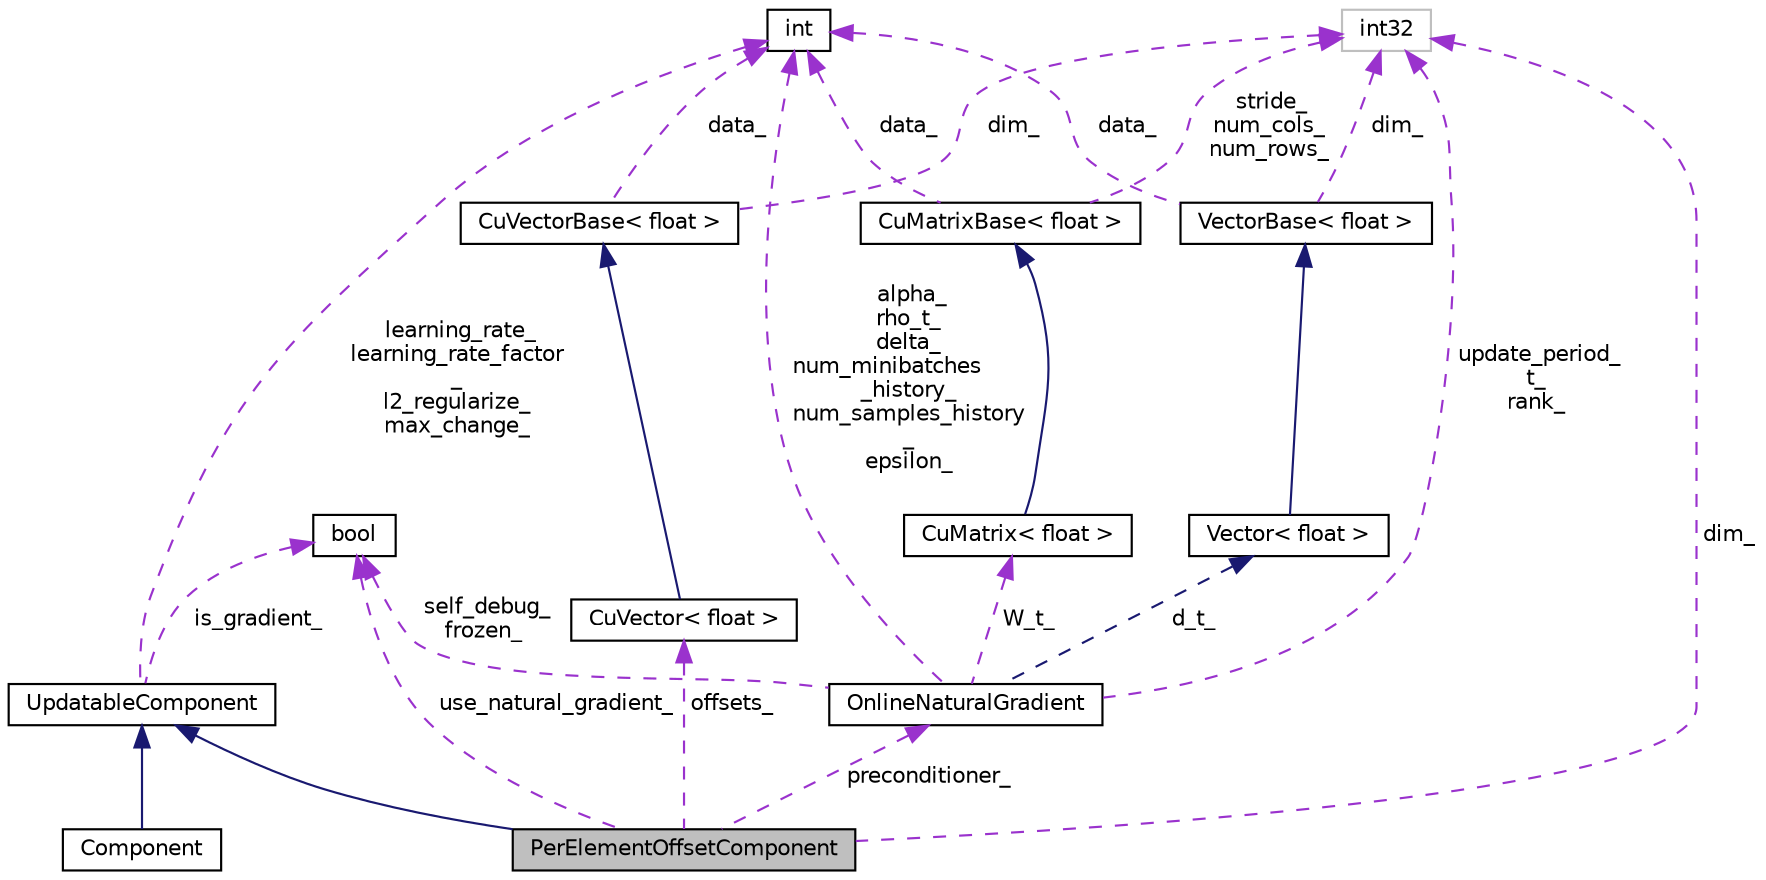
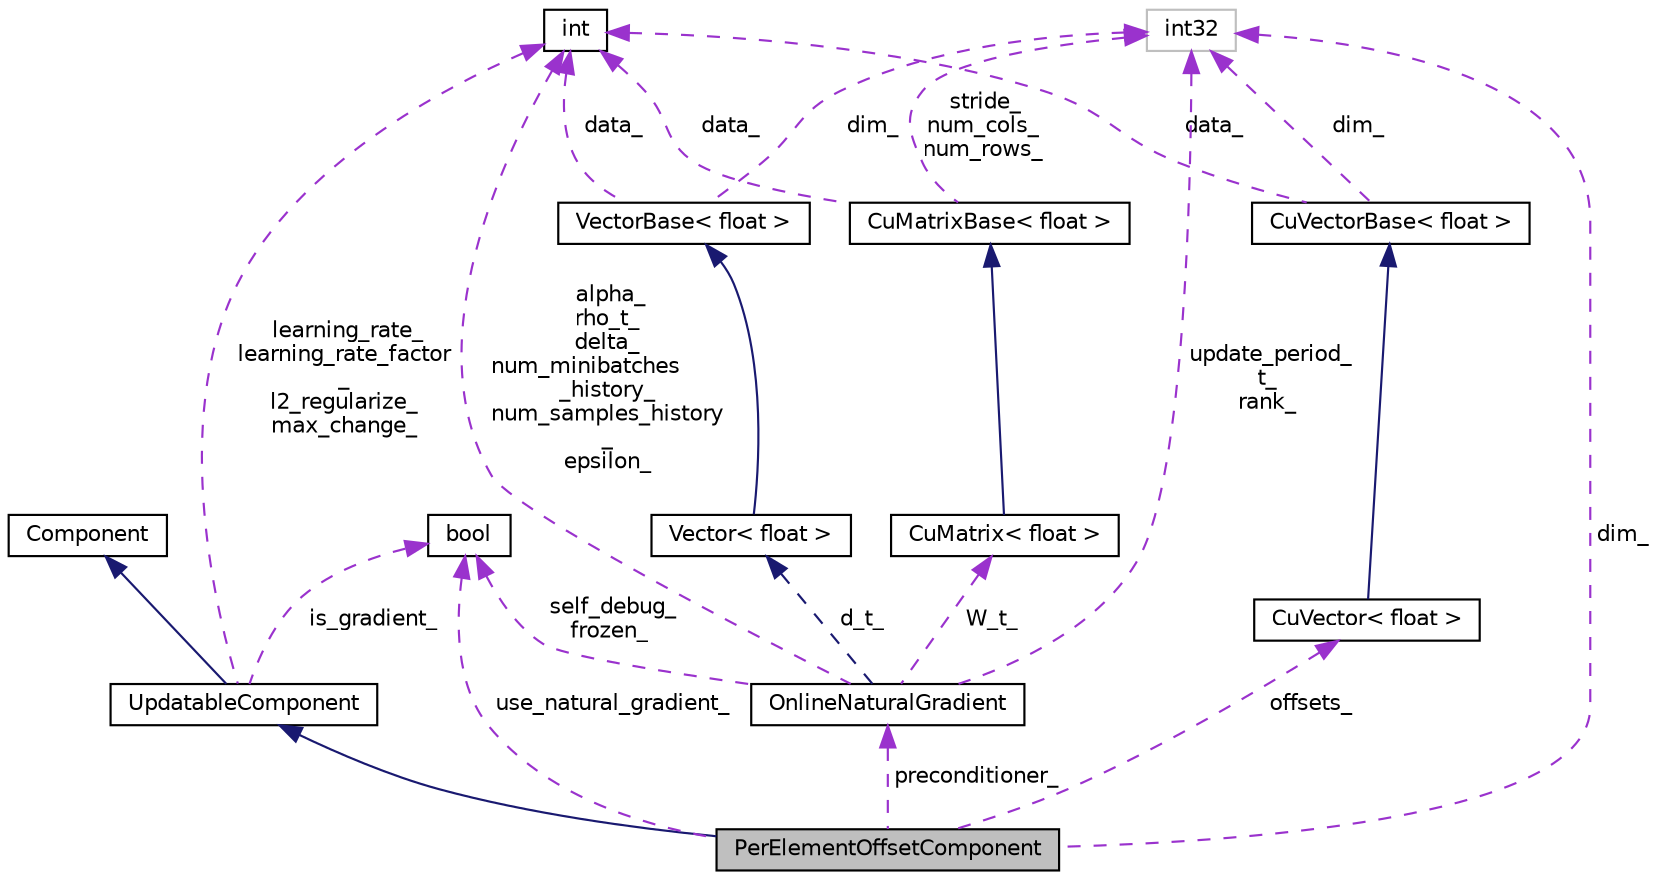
(142, 788) -> (174, 628)
